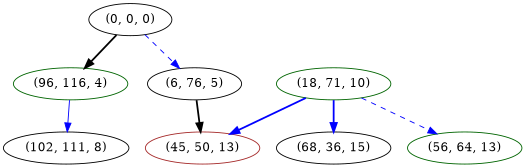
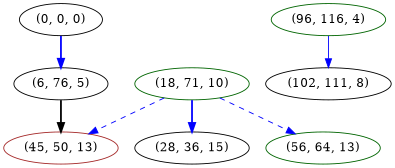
(104, 48) -> none
(159, 48) -> (61, 47)
(272, 114) -> (131, 114)
(334, 148) -> (192, 148)
